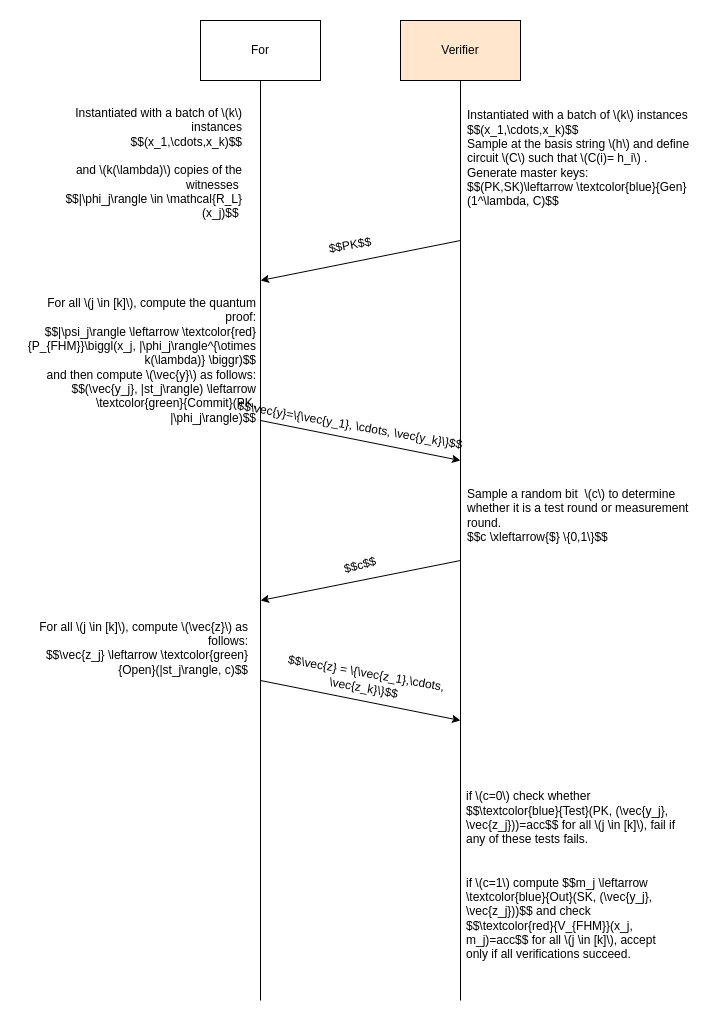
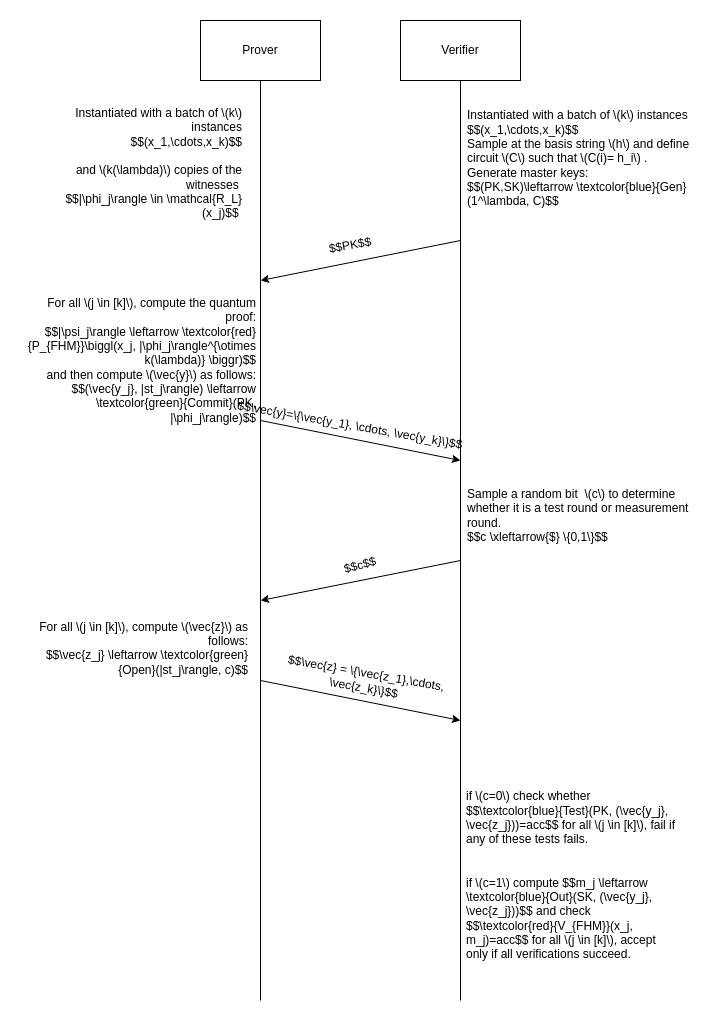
(261, 51) -> (261, 51)
(461, 51) -> (461, 51)
